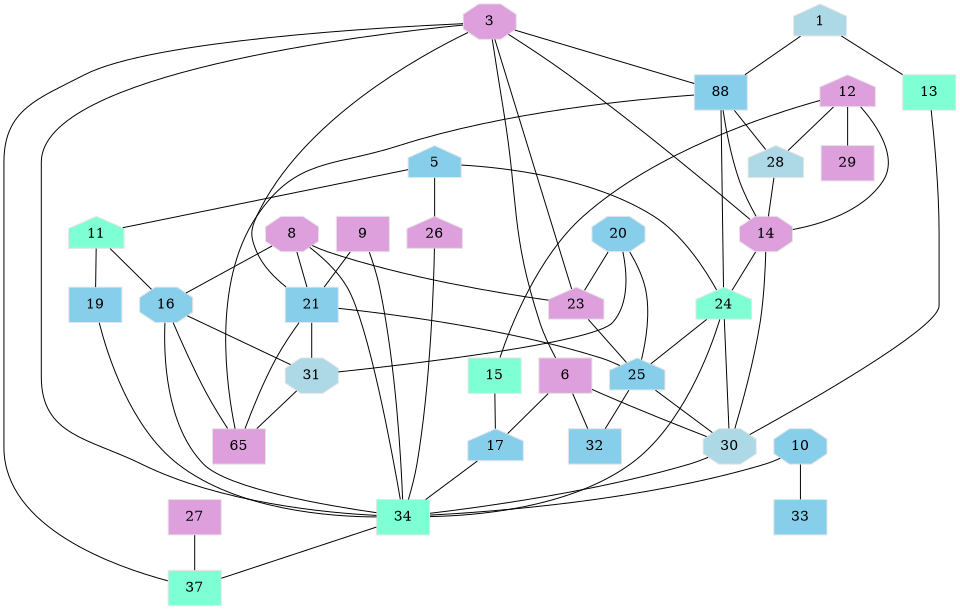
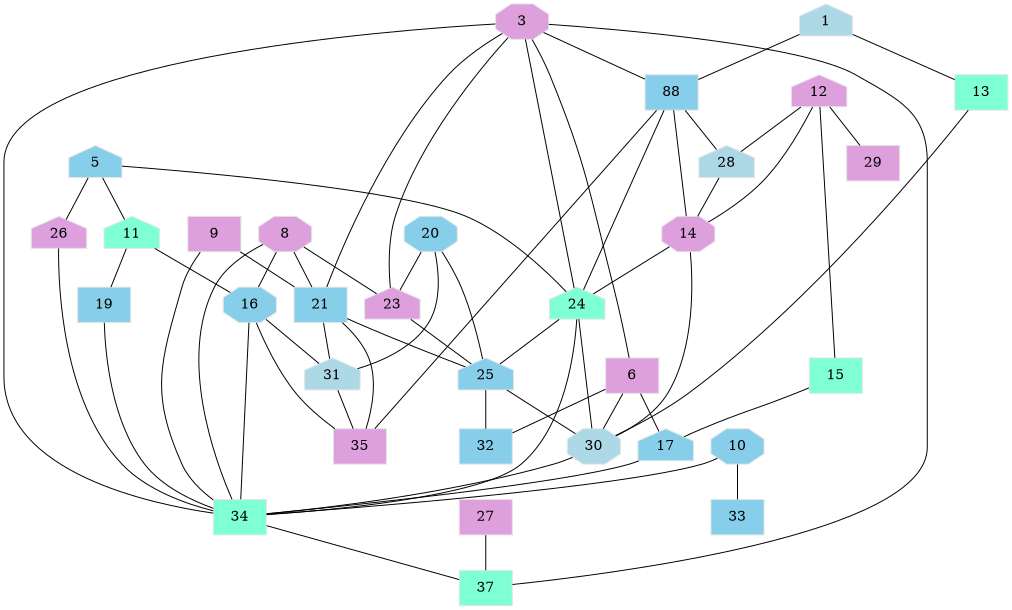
(632, 123) -> (550, 164)
(312, 376) -> (332, 376)
(239, 446) -> (360, 446)
